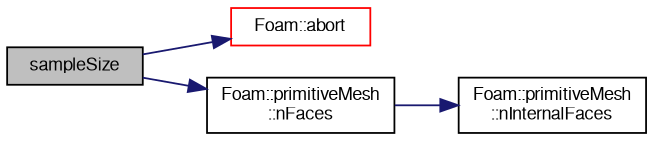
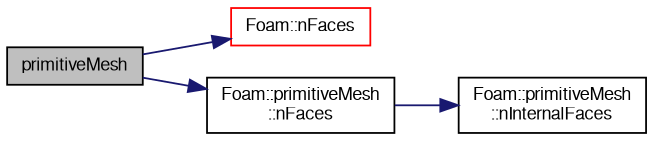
(301, 27) -> (301, 27)
(75, 66) -> (75, 66)
